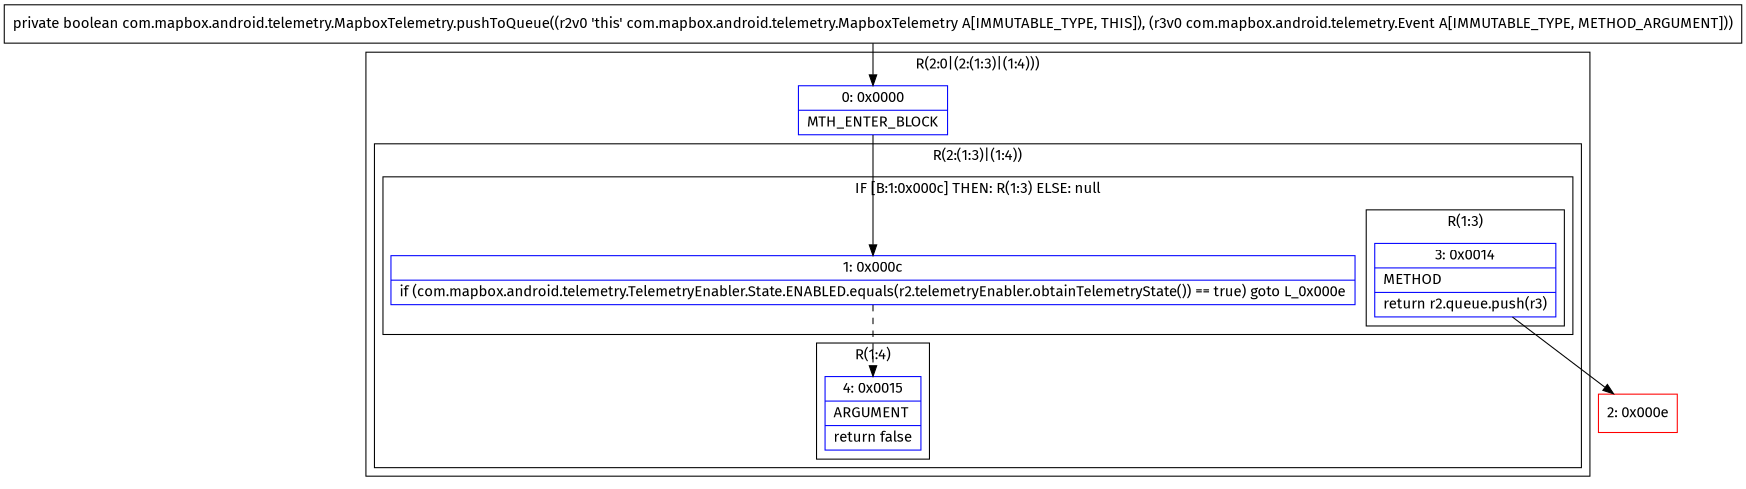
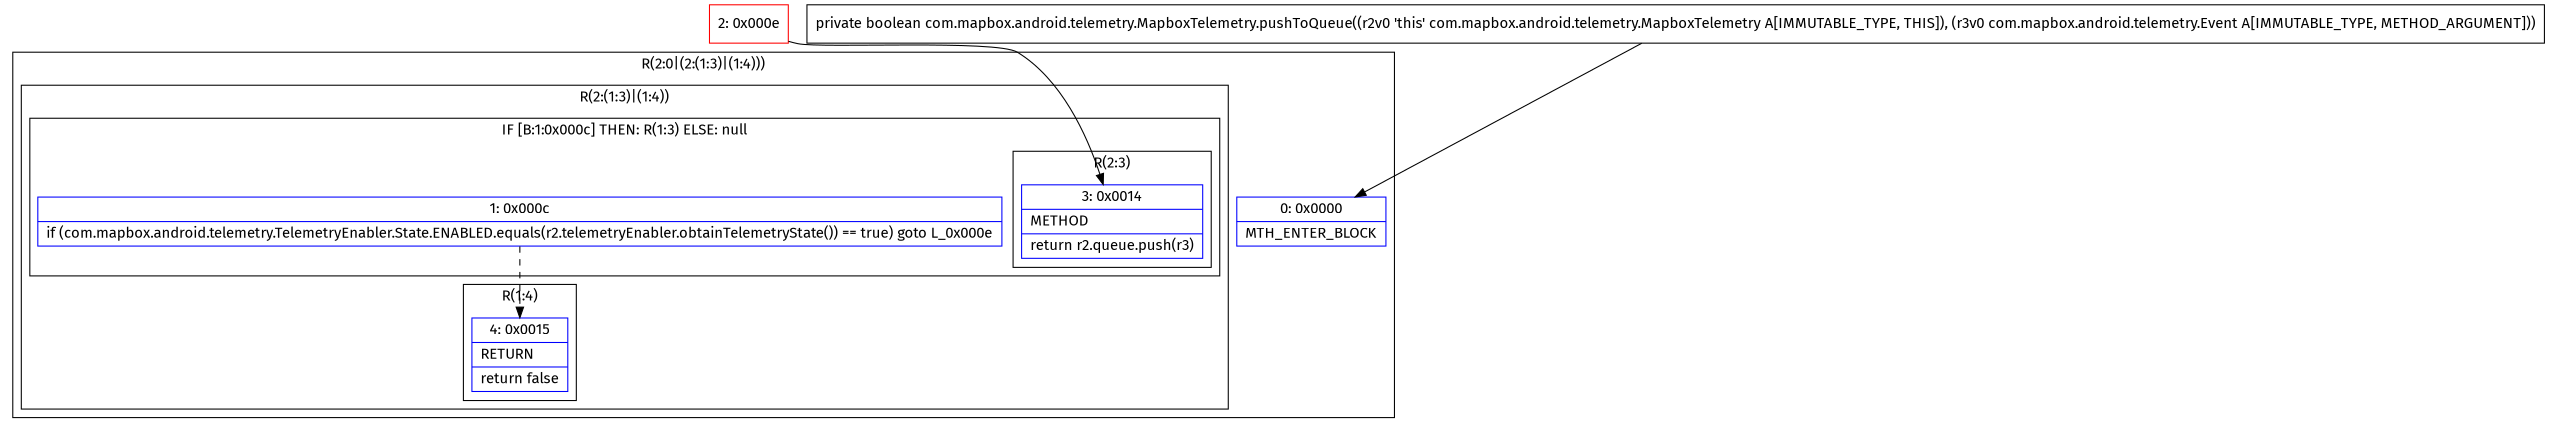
(873, 190) -> none
(1465, 222) -> (1112, 164)
(1559, 352) -> (959, 46)
(871, 413) -> (508, 354)
